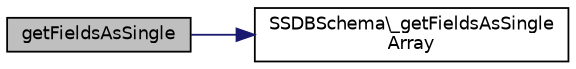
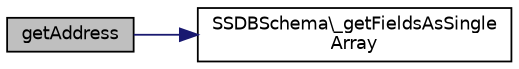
(99, 35) -> (70, 35)
